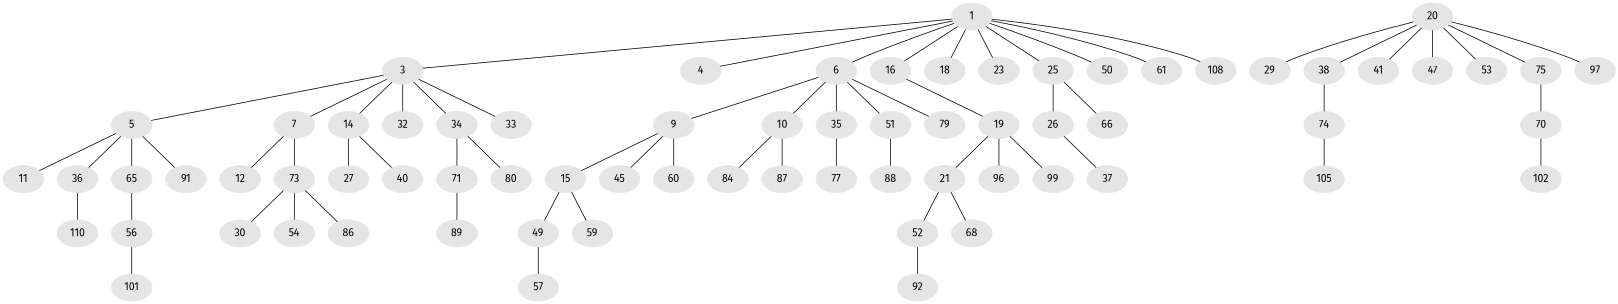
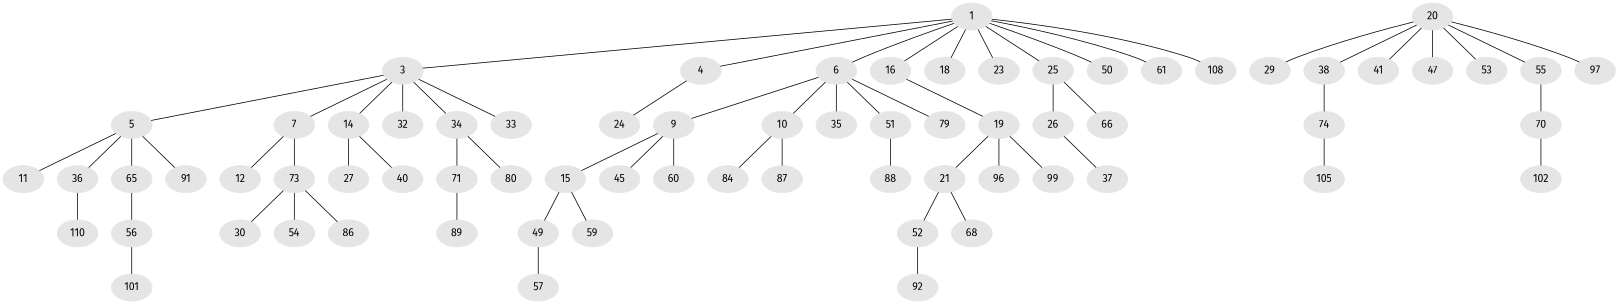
(1541, 71) -> (1541, 71)
none -> (620, 125)
(836, 179) -> none
